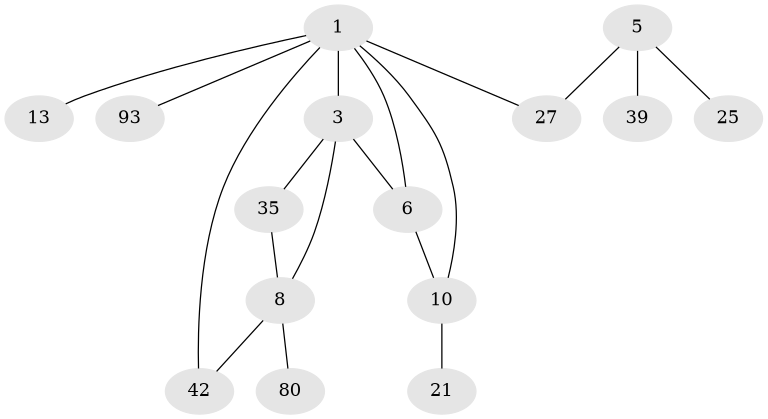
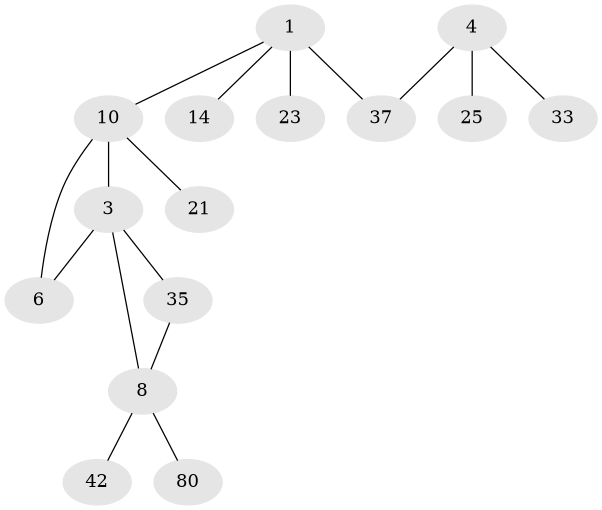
(638, 28) -> (472, 28)
(338, 73) -> (109, 164)
(390, 114) -> none
(39, 119) -> (199, 119)
(130, 119) -> (290, 119)
(547, 119) -> (381, 119)
(638, 119) -> (563, 119)
(221, 193) -> none
